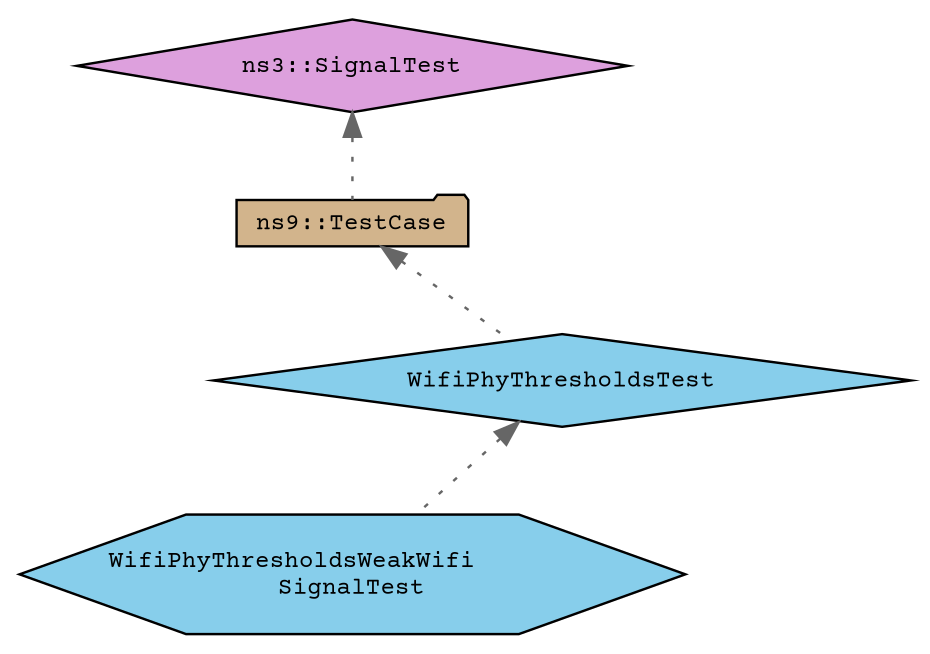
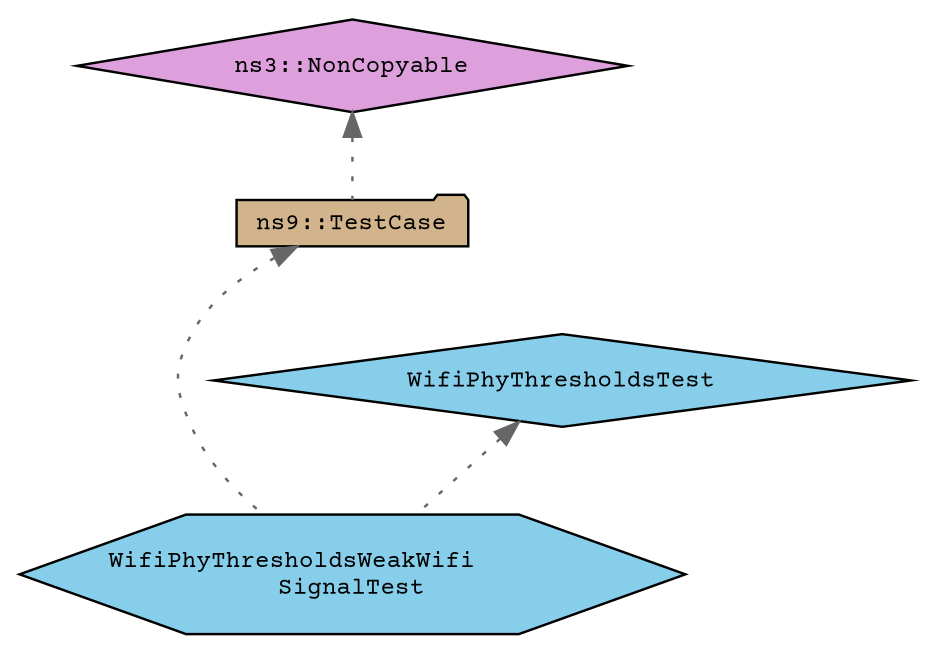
(352, 66) -> (352, 66)
(456, 301) -> (178, 380)
